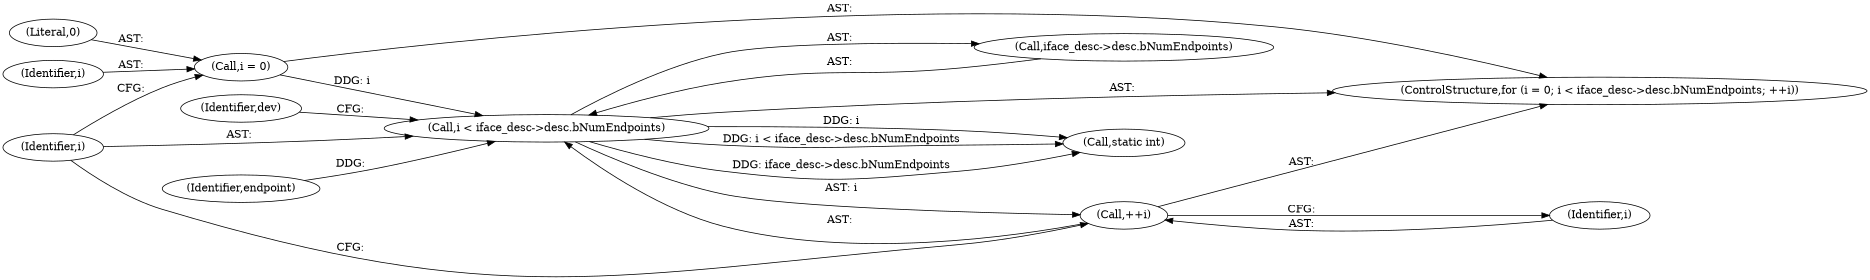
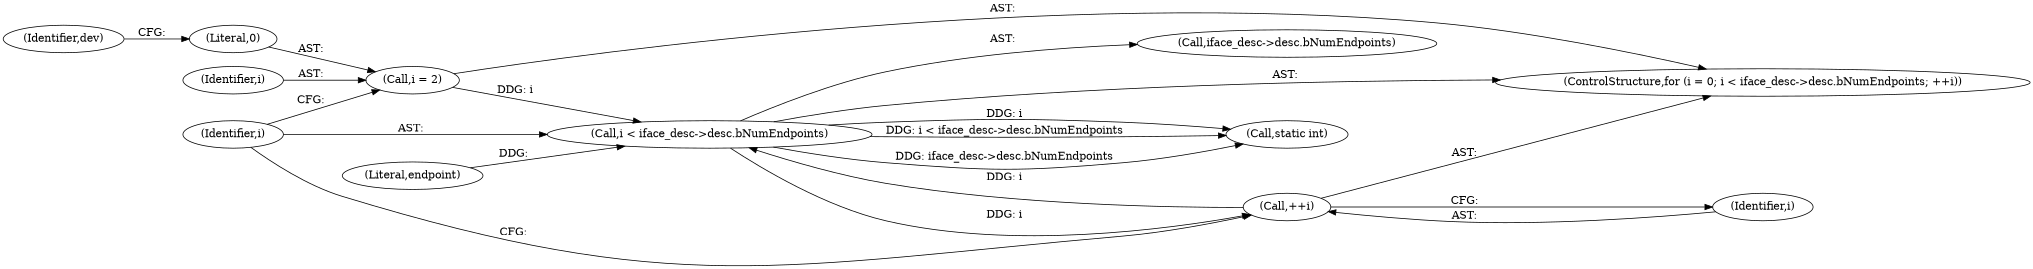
(241, 67) -> (413, 80)
(817, 73) -> none
(355, 116) -> (153, 39)
(841, 188) -> (1005, 215)
(241, 189) -> (413, 176)
(841, 220) -> (1005, 178)
